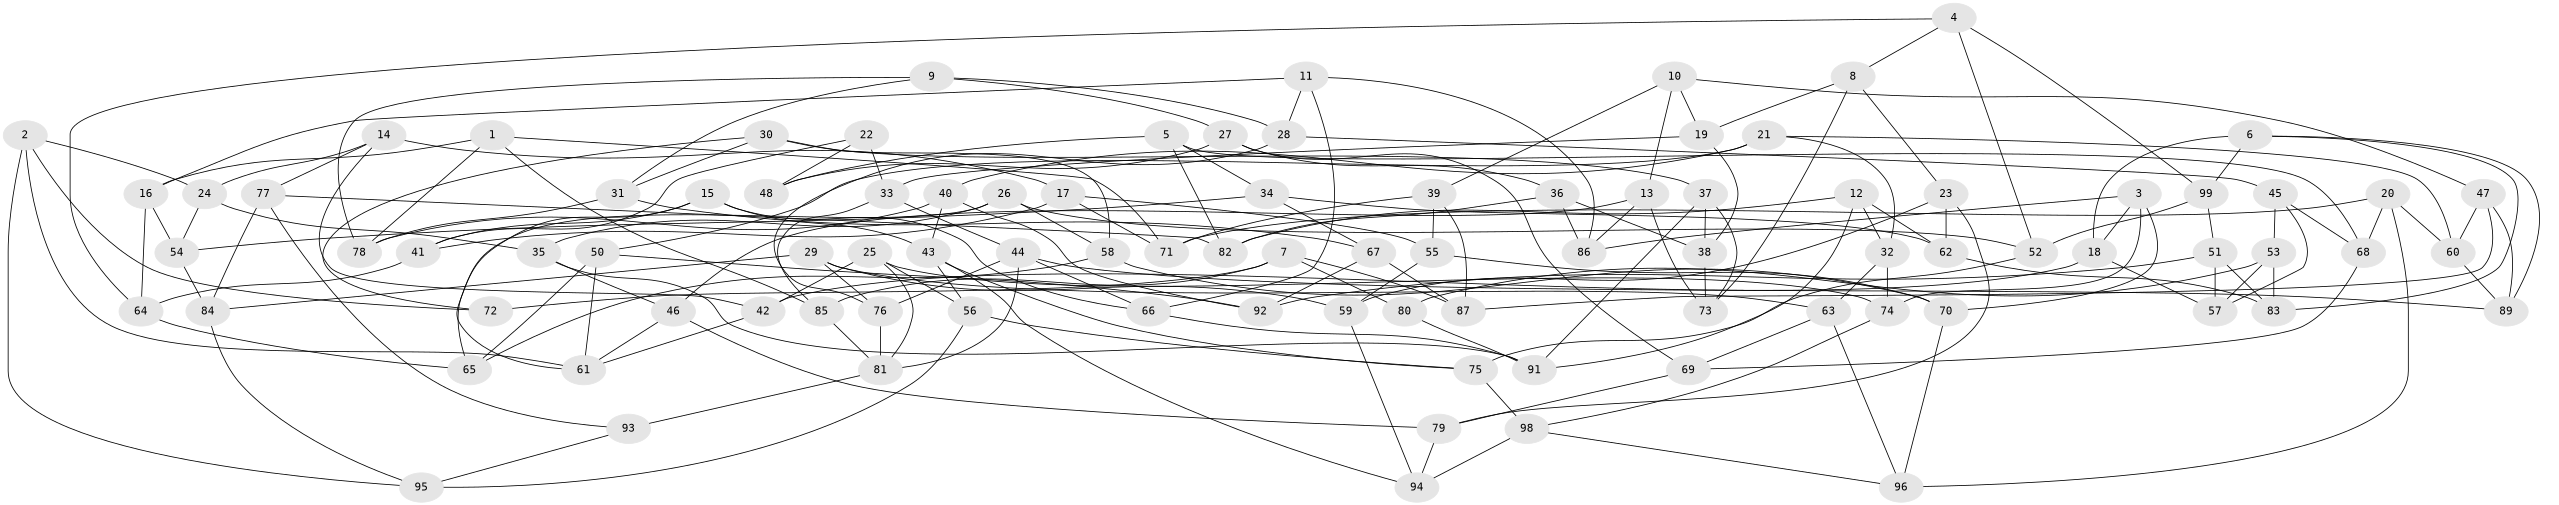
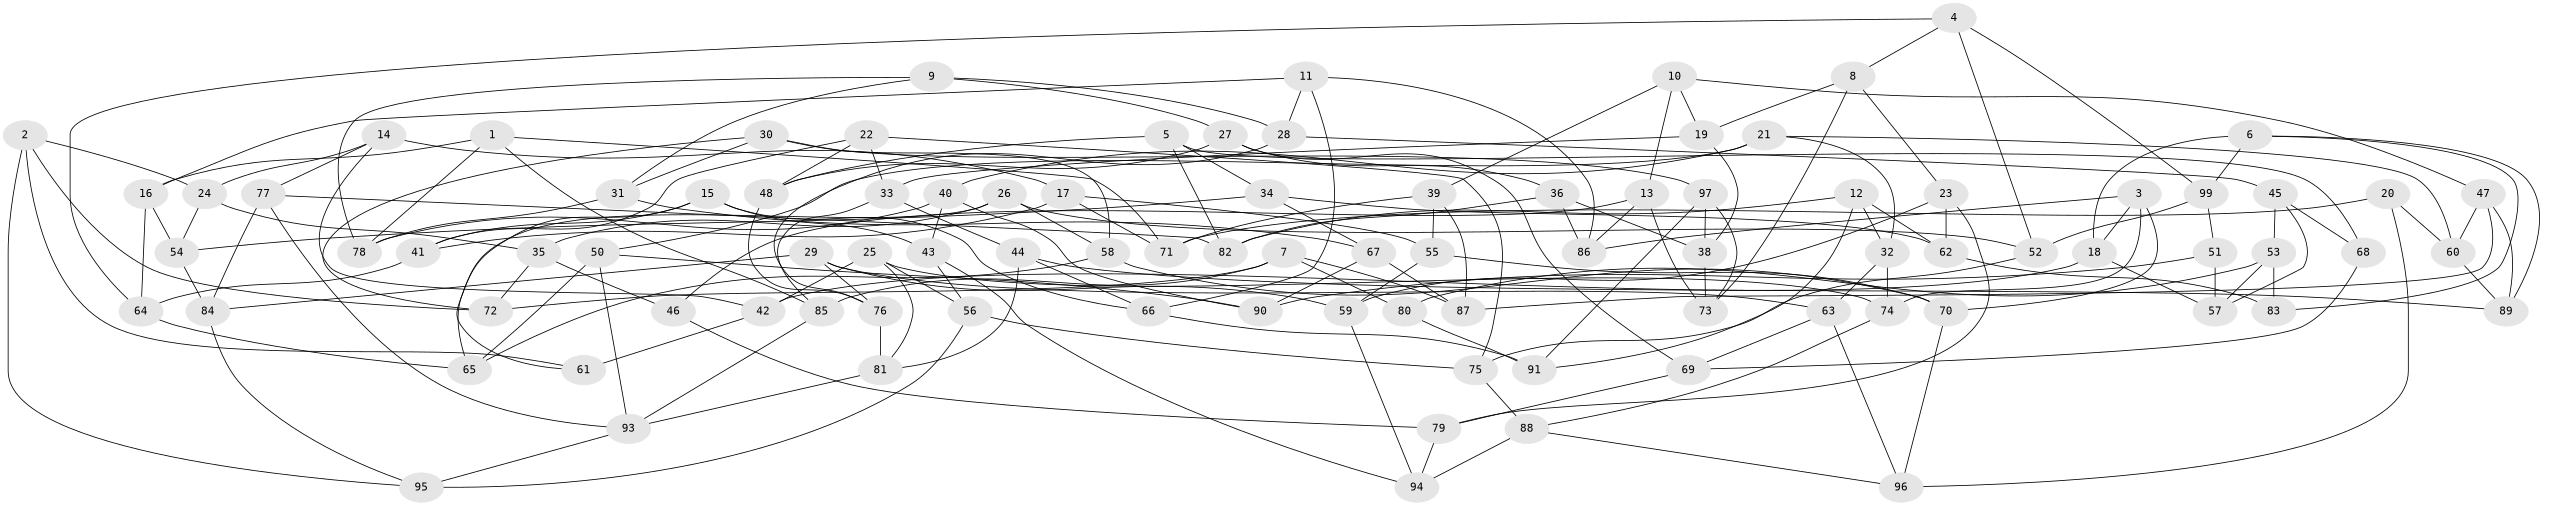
(1706, 194) -> (1706, 194)
(2376, 223) -> none
(2241, 279) -> none
(949, 282) -> (784, 288)
(591, 307) -> (613, 341)
(1260, 311) -> (1260, 311)
(628, 341) -> none
(851, 341) -> (725, 370)
(1194, 341) -> (1099, 150)
(1028, 353) -> (520, 276)
(1527, 429) -> (1527, 429)
